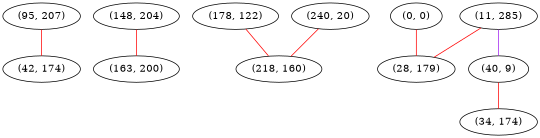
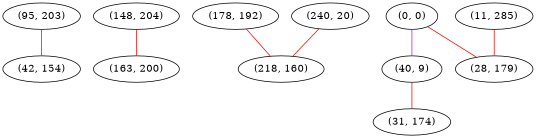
(42, 16) -> (42, 16)
(236, 16) -> (236, 16)
(499, 43) -> (412, 43)
(42, 69) -> (42, 69)
(499, 122) -> (412, 122)
